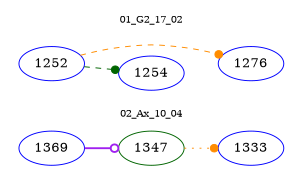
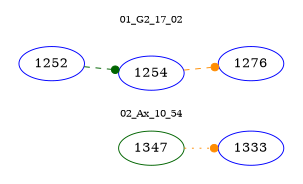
(148, 45) -> (197, 69)
(151, 114) -> (151, 114)
(52, 148) -> none
